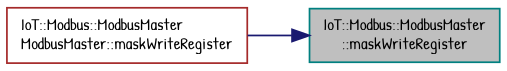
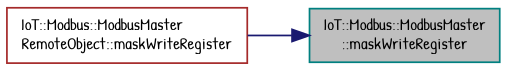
(127, 35) -> (127, 35)
